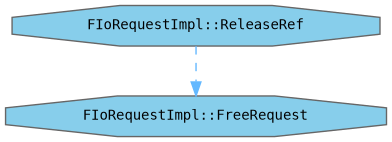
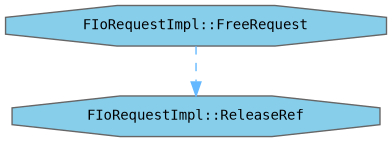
(196, 64) -> (196, 64)
